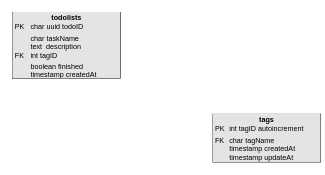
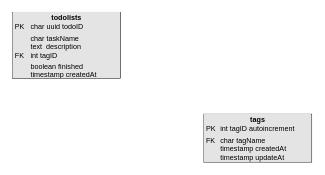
(267, 138) -> (258, 138)
